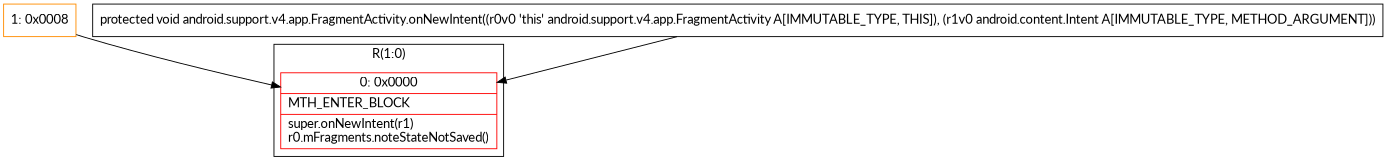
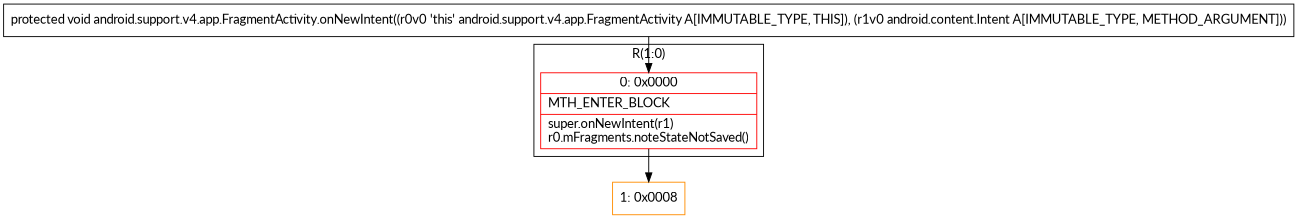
(173, 61) -> (649, 162)
